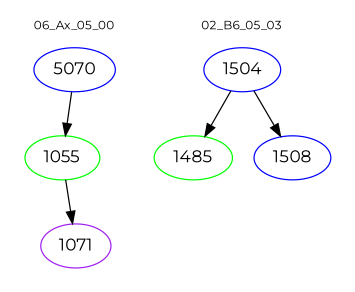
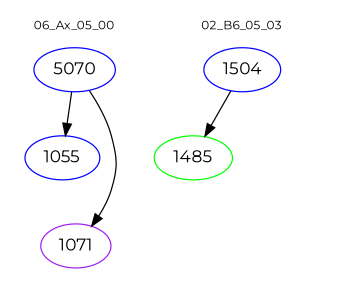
(62, 158) -> (62, 158)
(292, 158) -> none
(68, 196) -> (115, 152)
